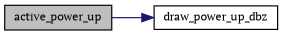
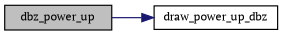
(58, 18) -> (58, 18)
